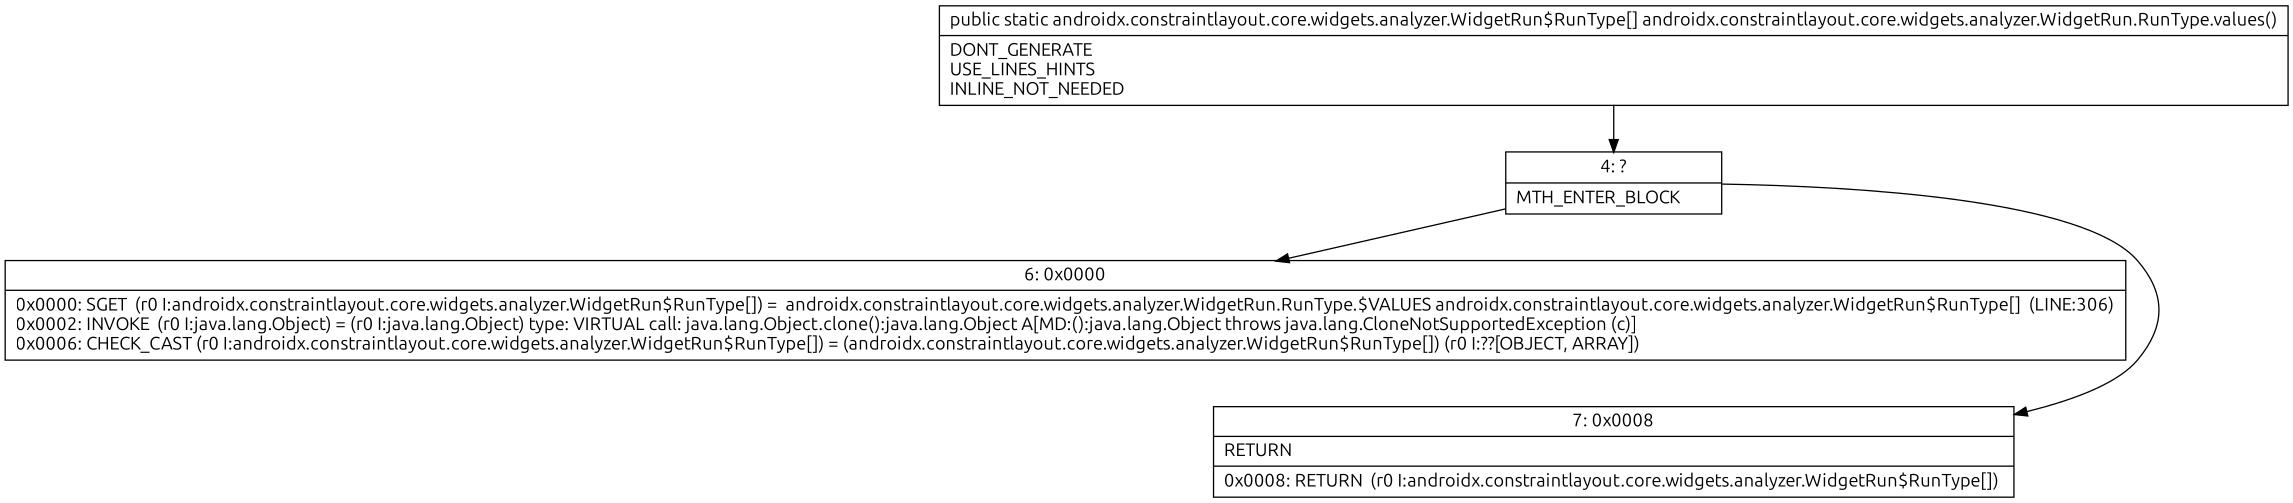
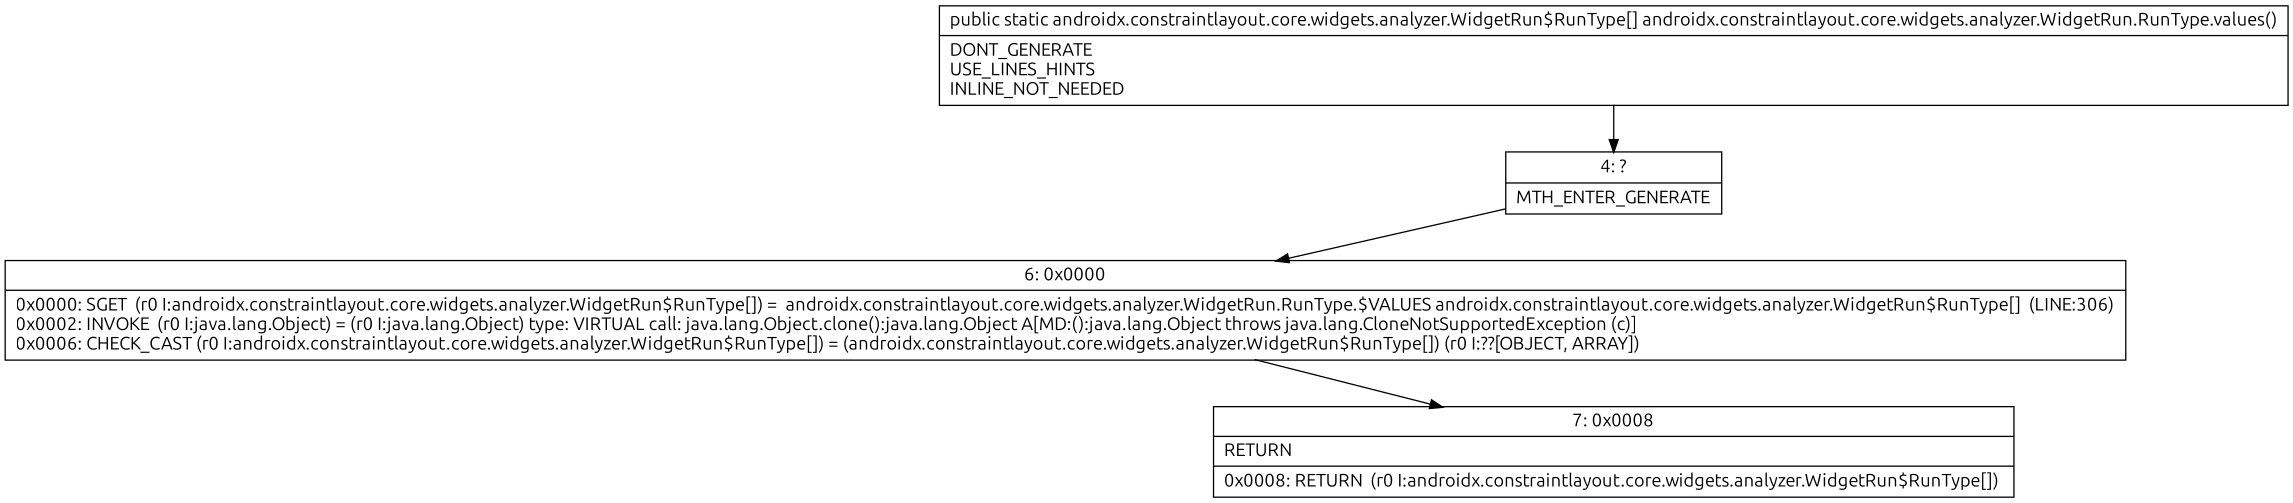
(1598, 198) -> (1614, 198)
(2051, 218) -> (1342, 382)
